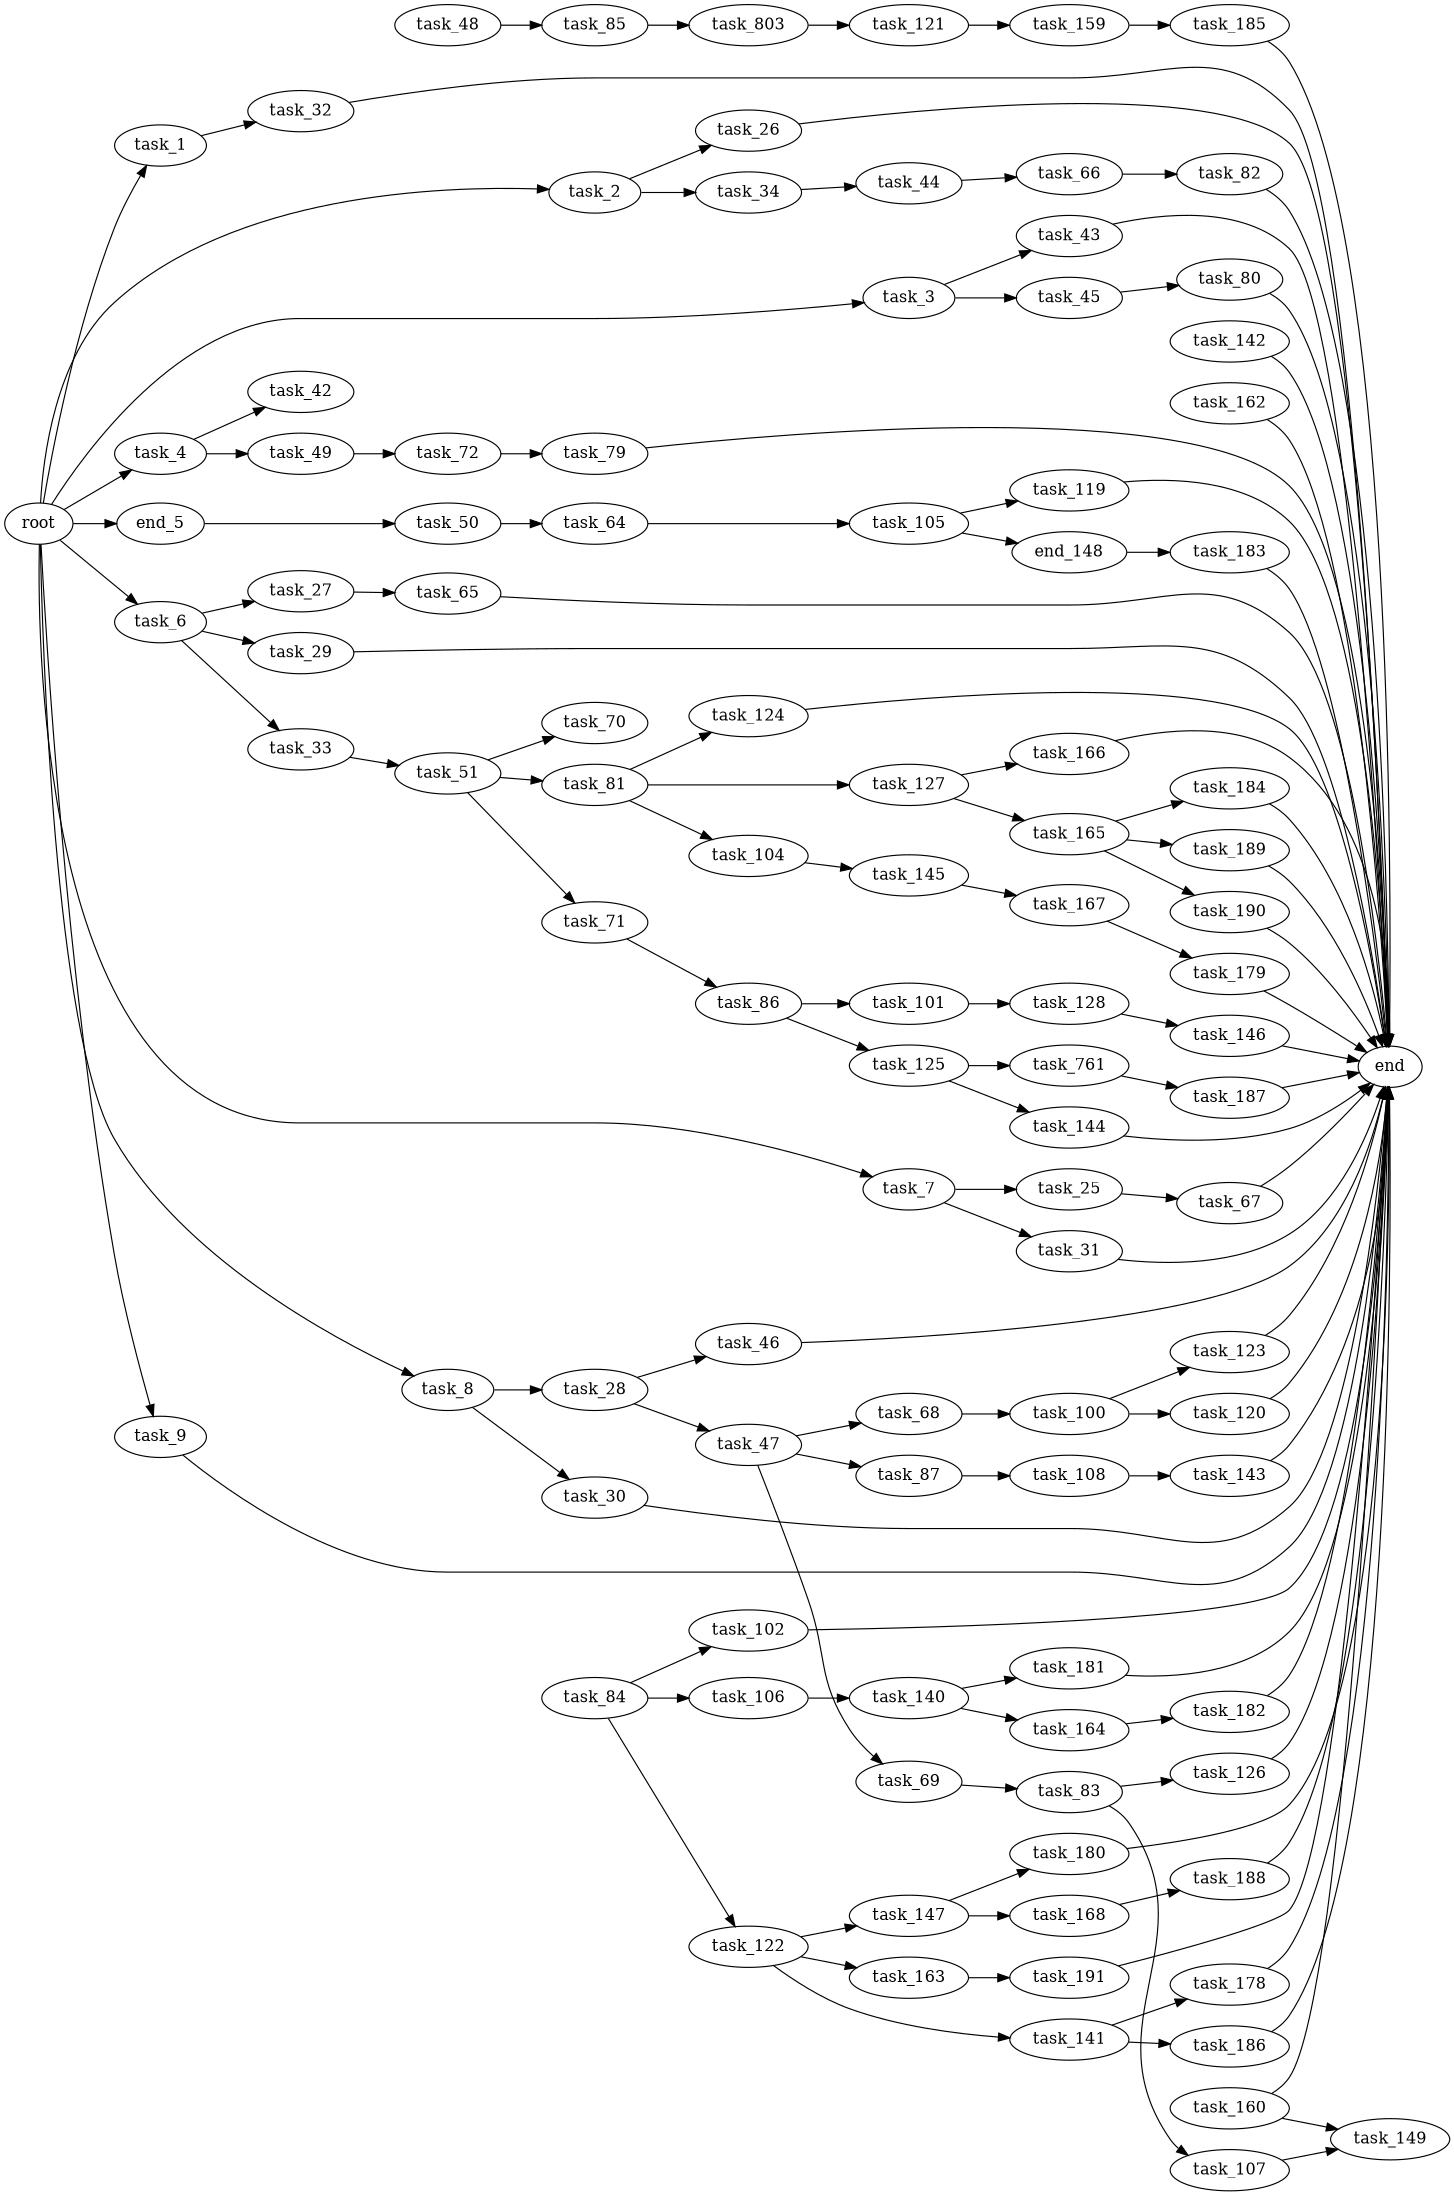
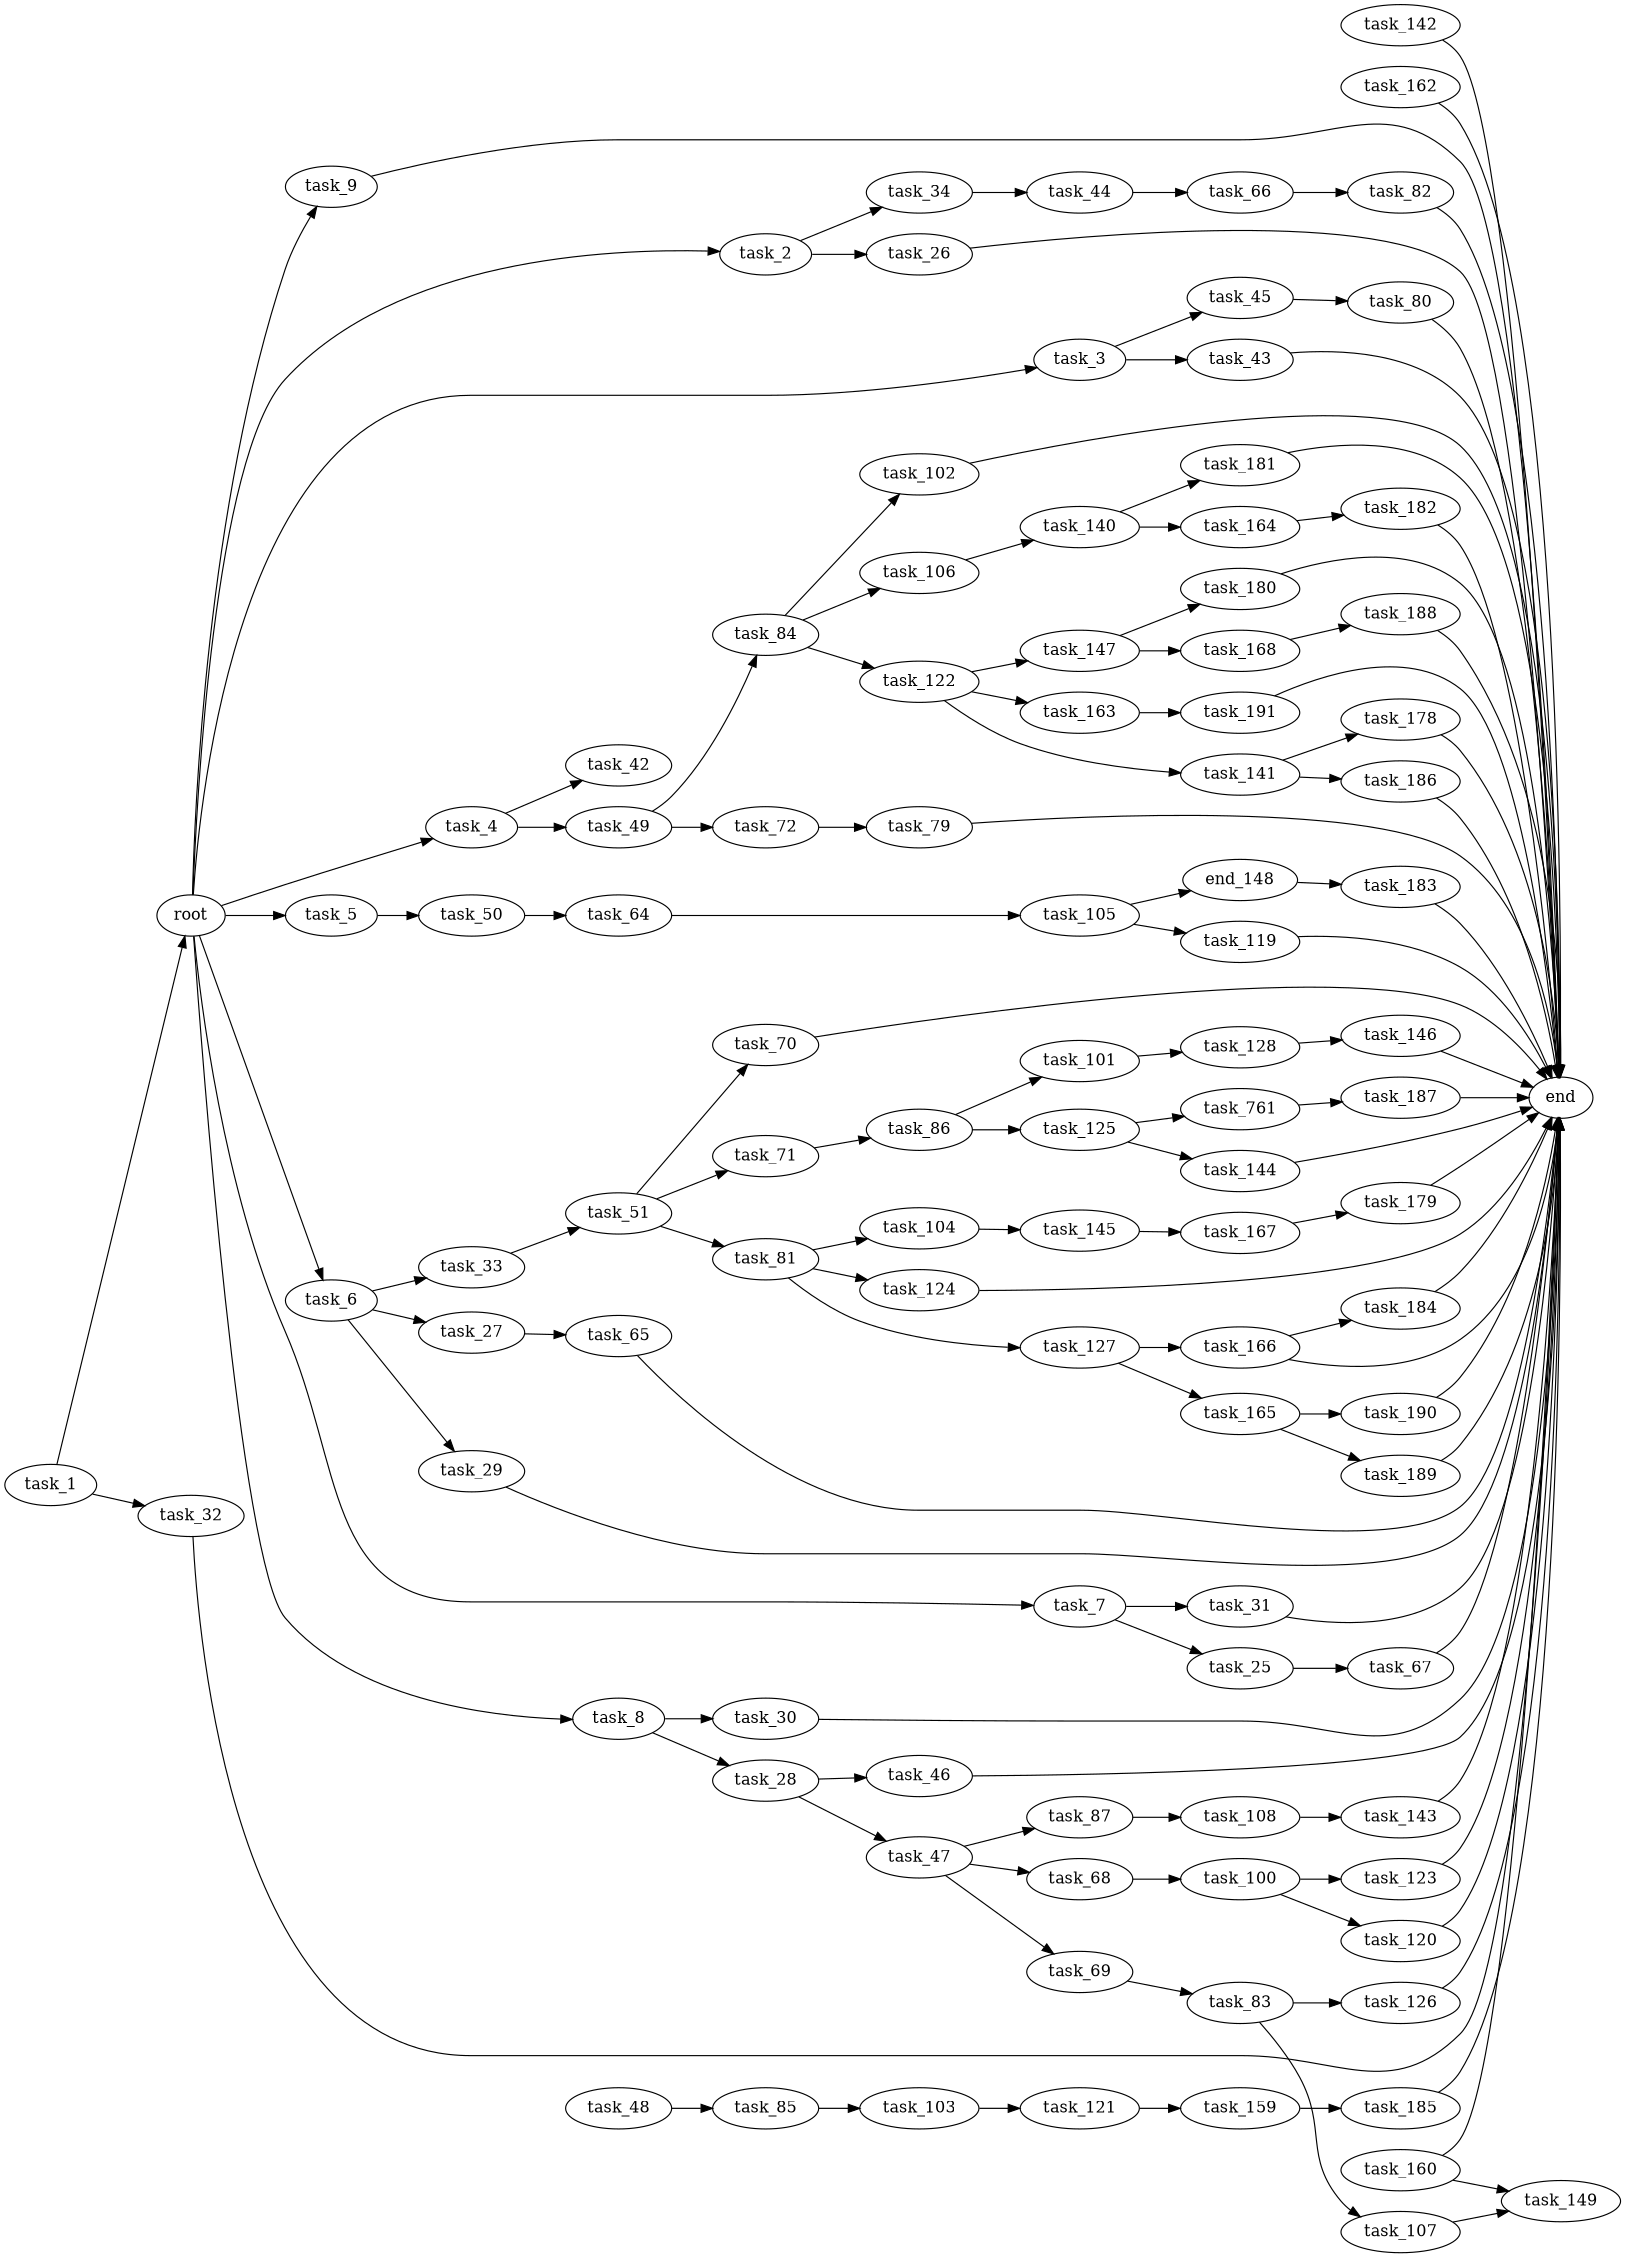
(749, 25) -> (919, 2108)
(82, 327) -> (120, 1206)
(161, 524) -> (331, 916)
none -> (711, 745)
(1144, 813) -> (1314, 1329)
none -> (1189, 992)
